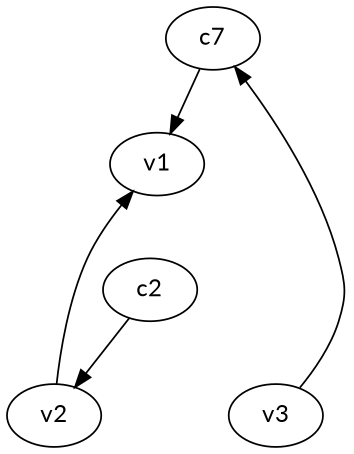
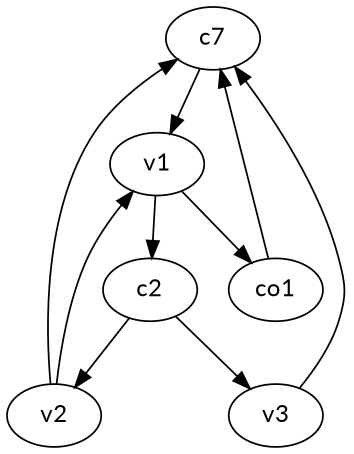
none -> (62, 209)
none -> (154, 218)
none -> (276, 290)
none -> (207, 346)
